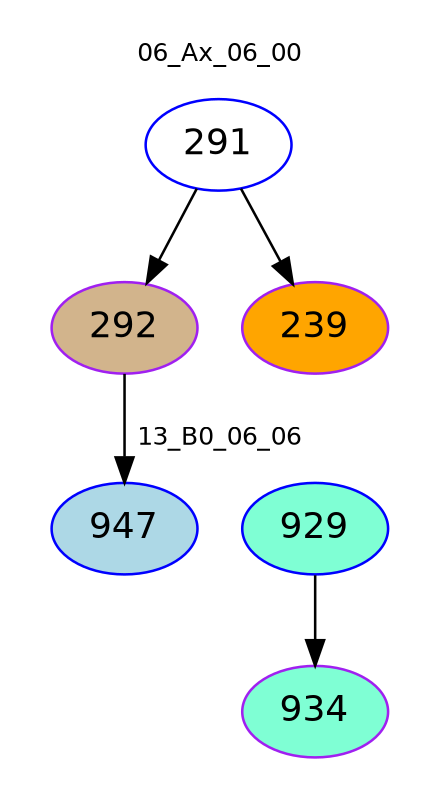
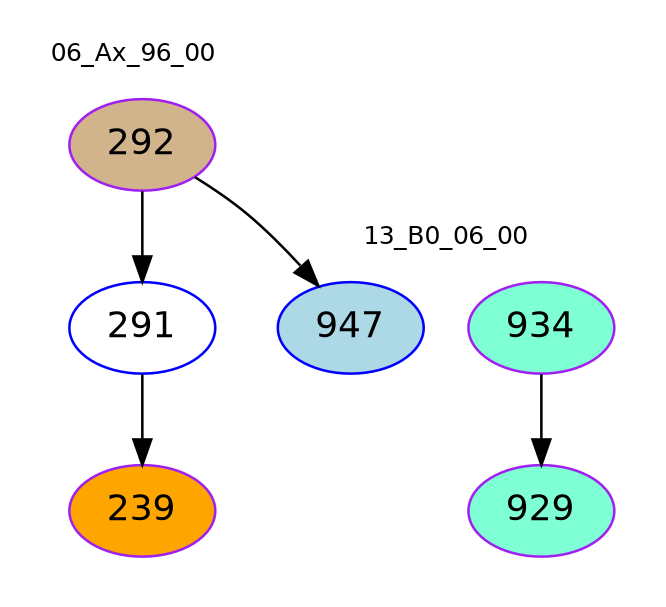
(220, 55) -> (133, 55)
(178, 224) -> (142, 224)
(220, 438) -> (446, 238)
(315, 529) -> (541, 511)
(315, 608) -> (541, 407)
